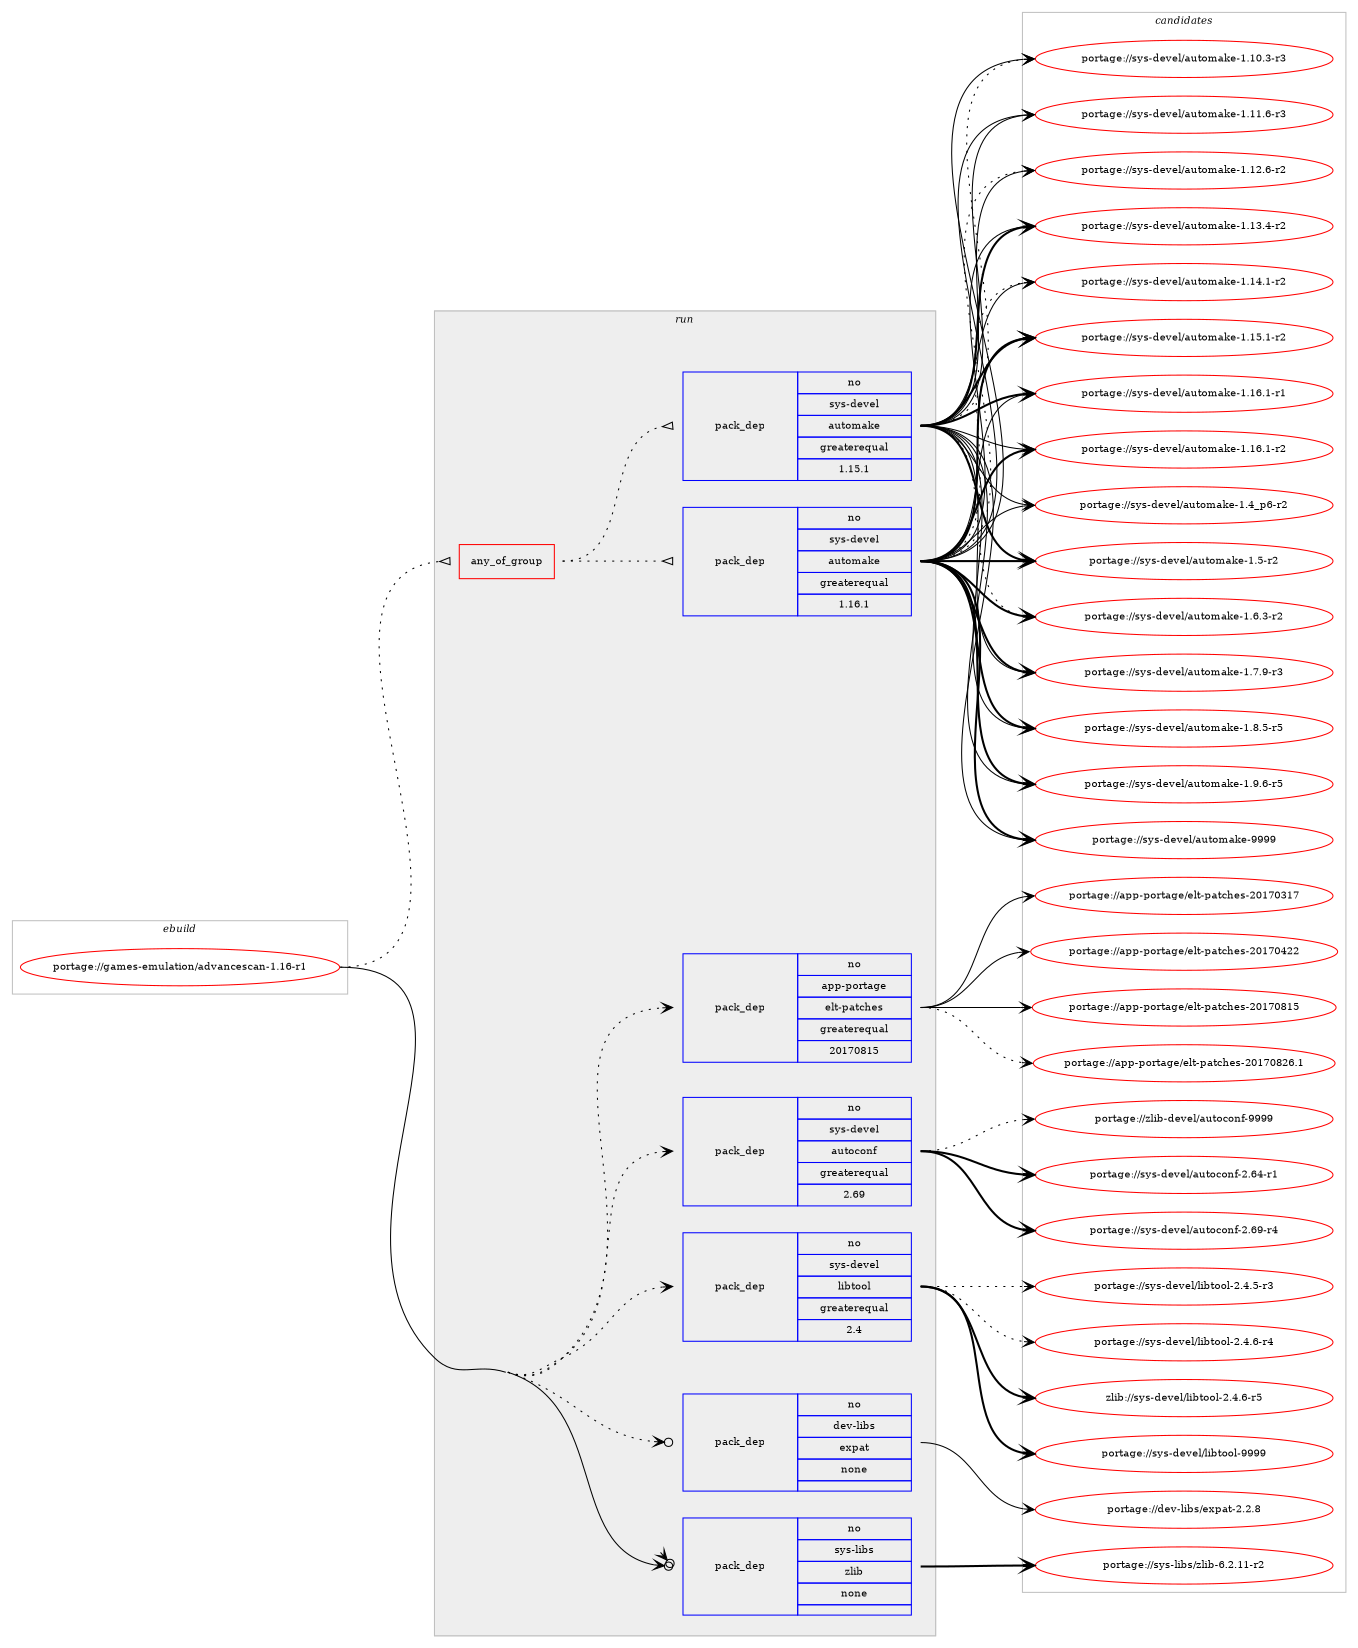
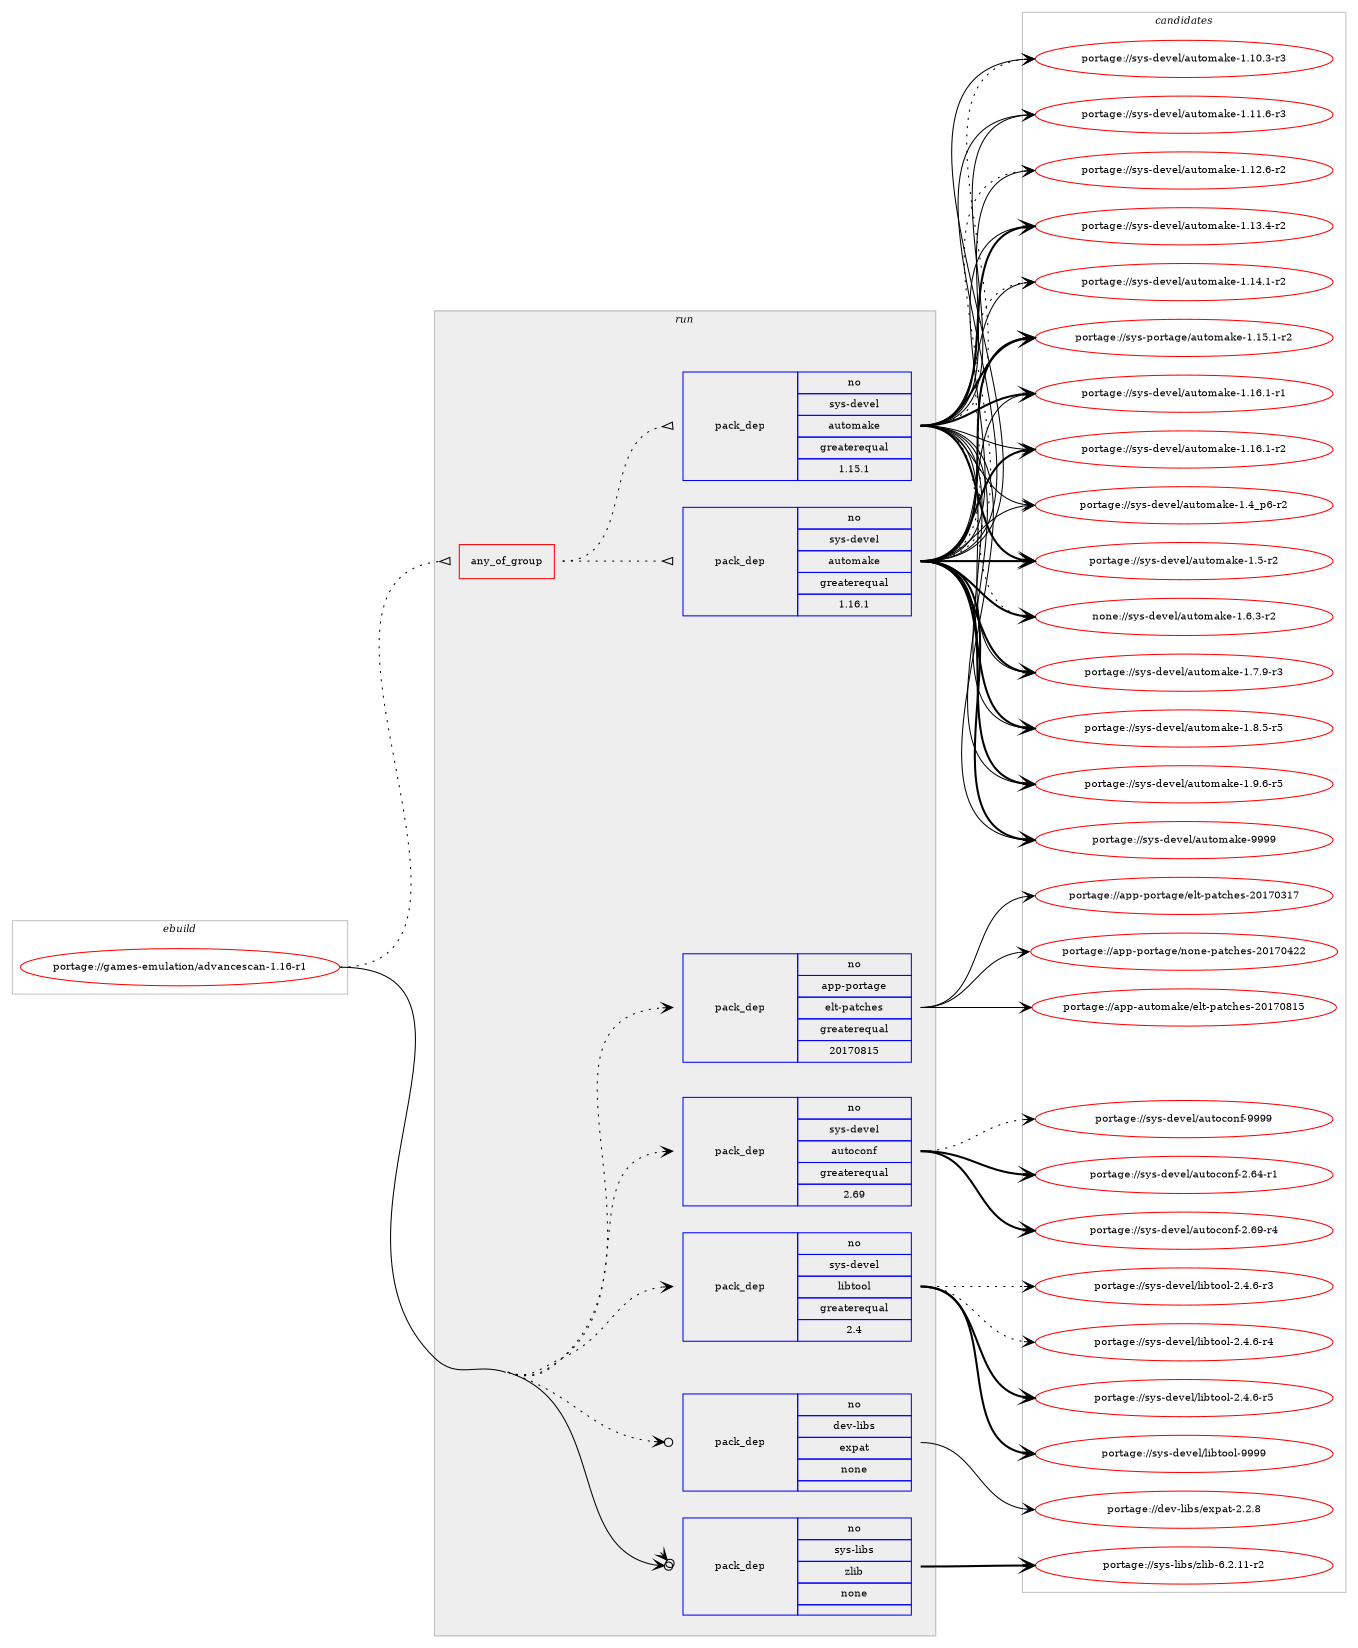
(1184, 338) -> (1184, 338)
(1184, 617) -> (1184, 617)
(1184, 952) -> (1184, 952)
(1184, 1008) -> (1184, 1008)
(1184, 1063) -> none
(1184, 1119) -> (1184, 1119)
(1184, 1287) -> (1184, 1287)
(1184, 1398) -> (1184, 1398)
